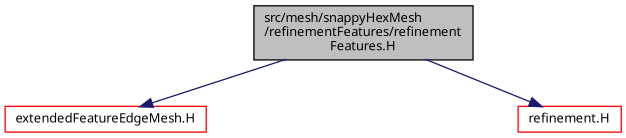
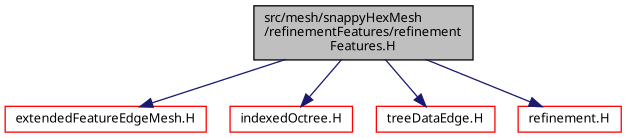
none -> (291, 119)
none -> (436, 119)
